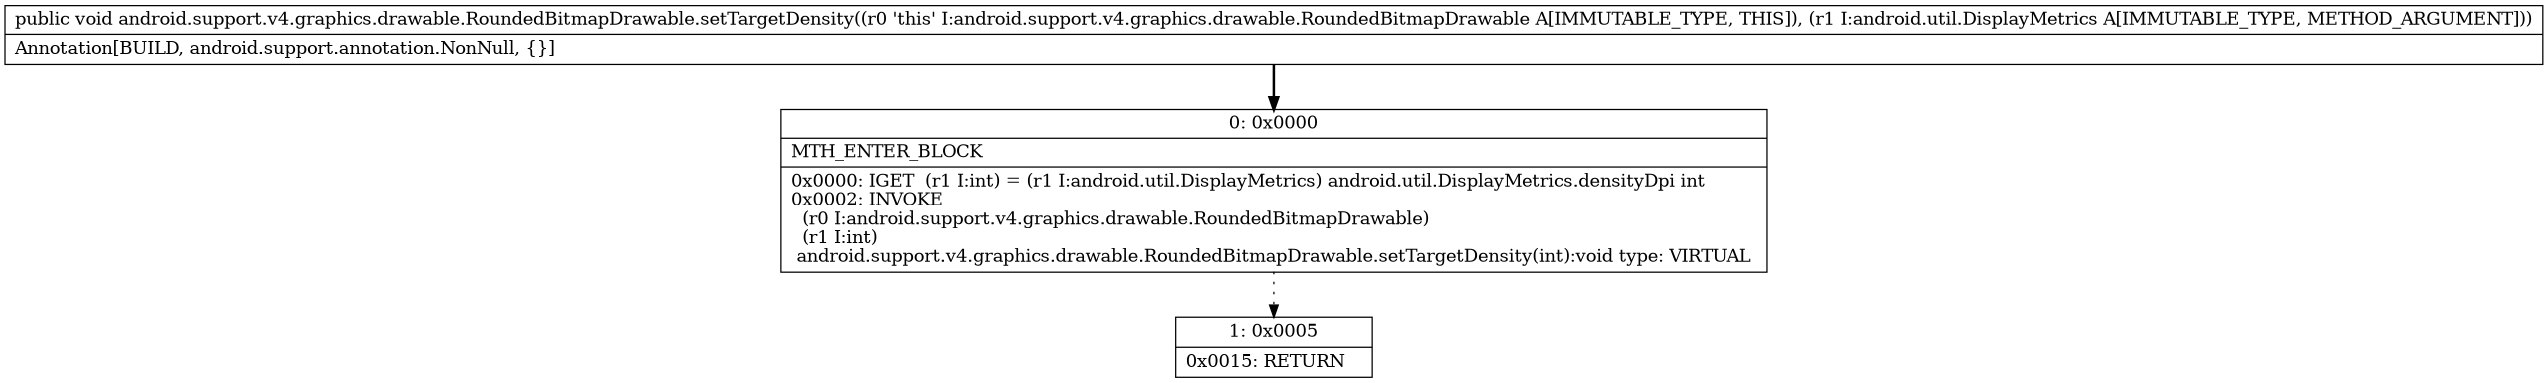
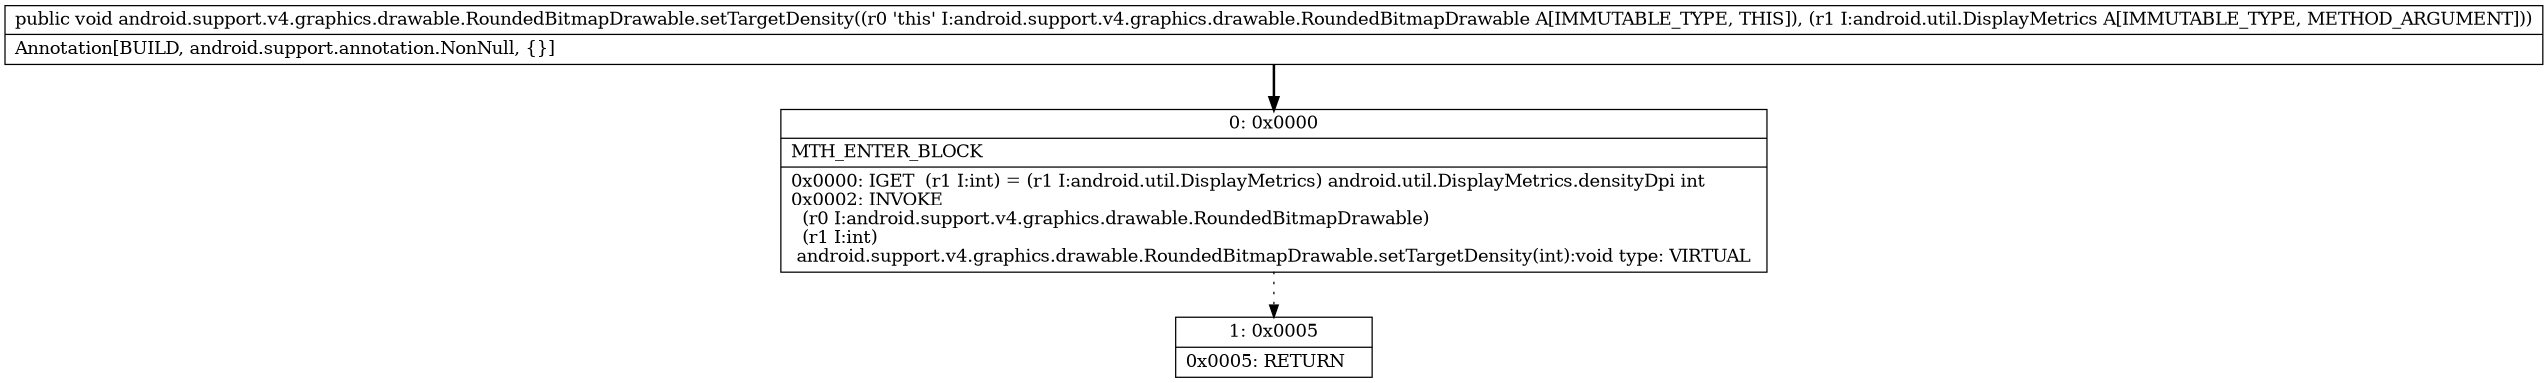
(1274, 362) -> (1274, 362)
